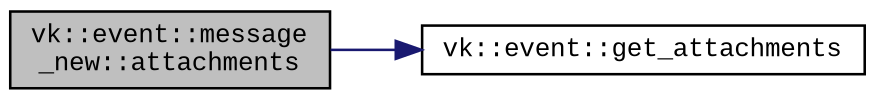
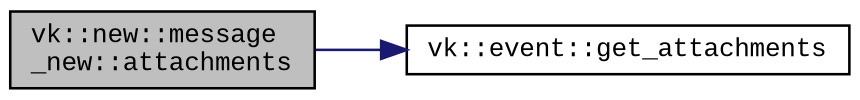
(170, 50) -> (162, 50)
